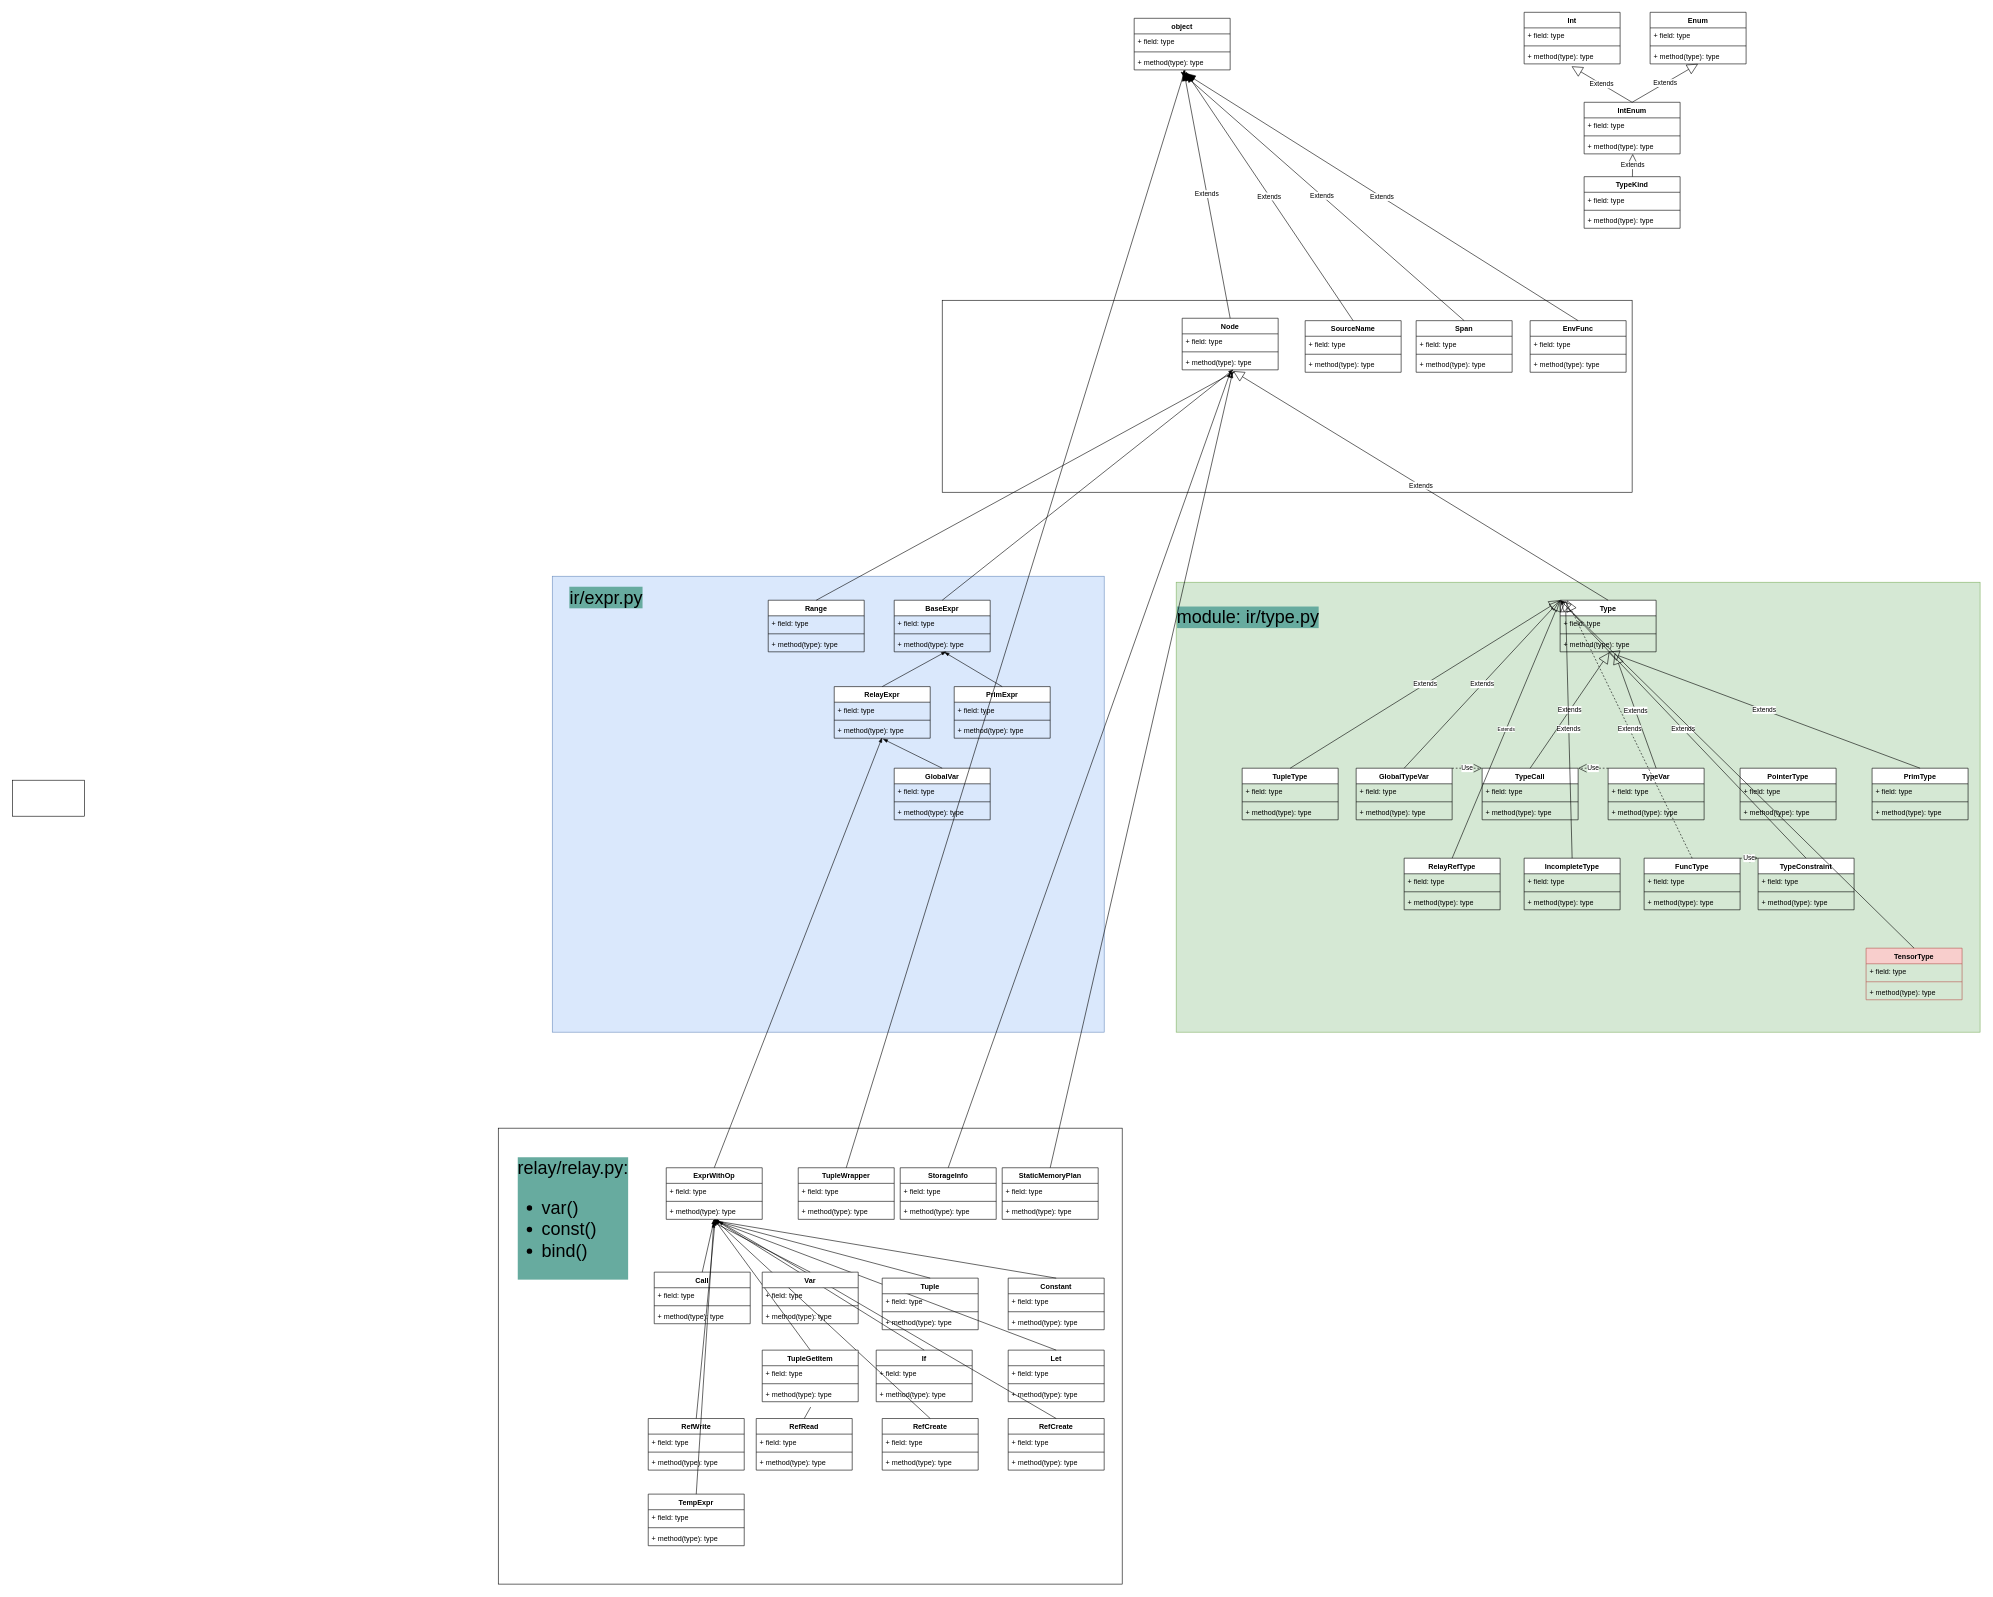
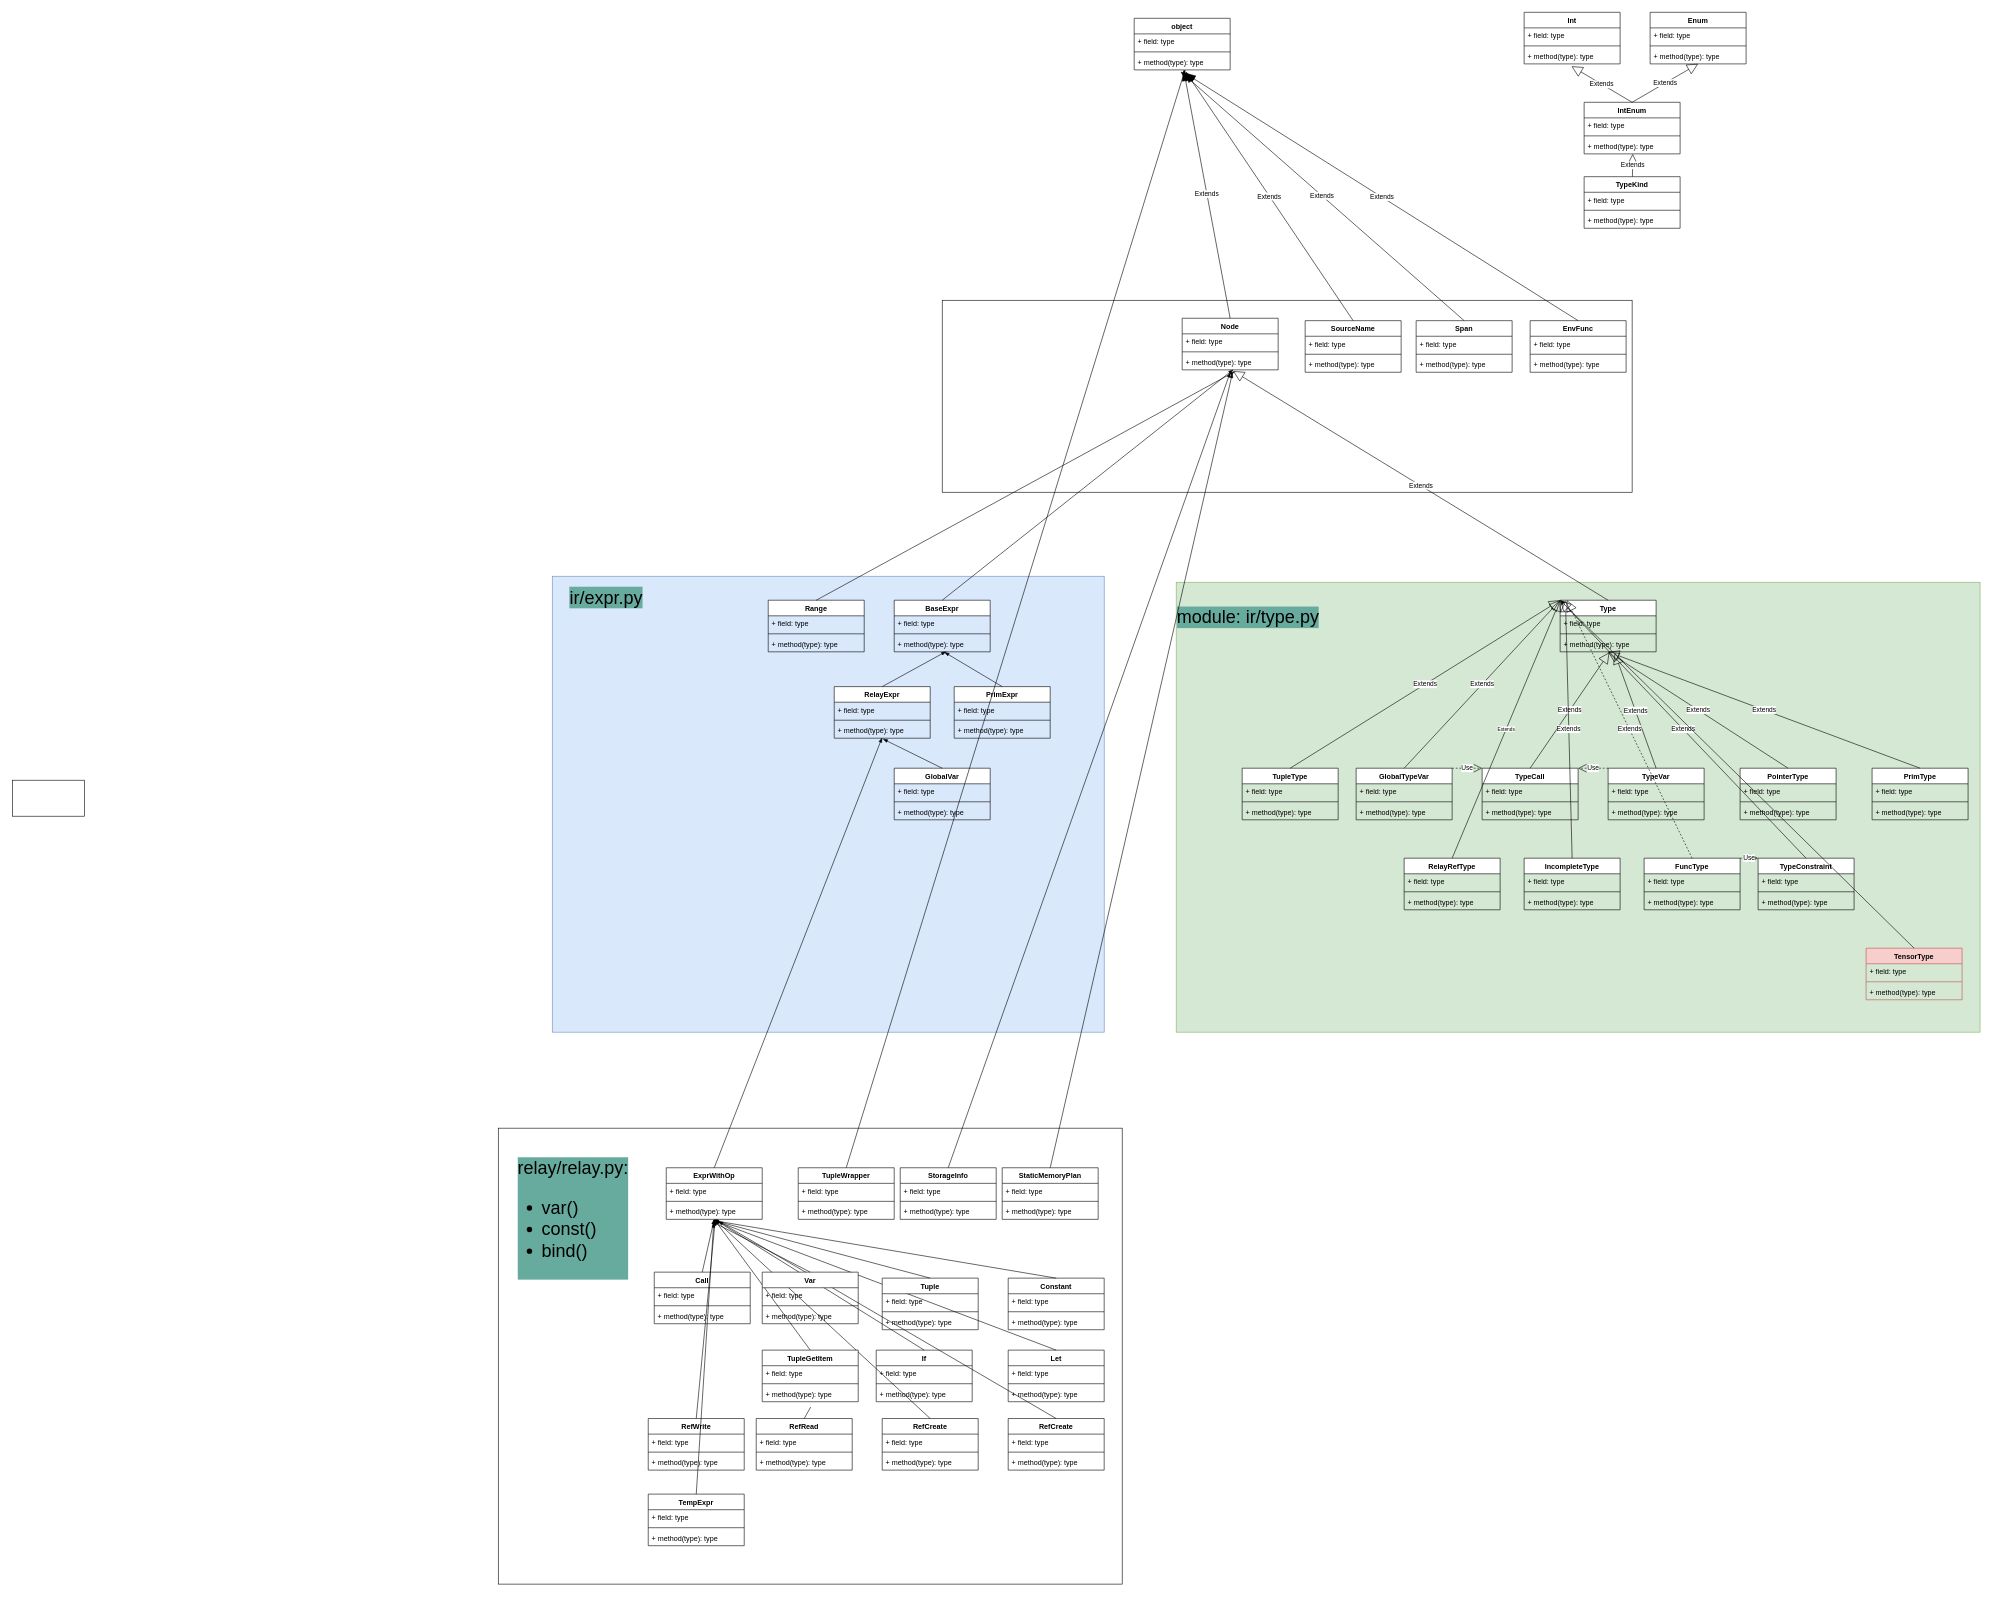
none -> (1710, 718)
